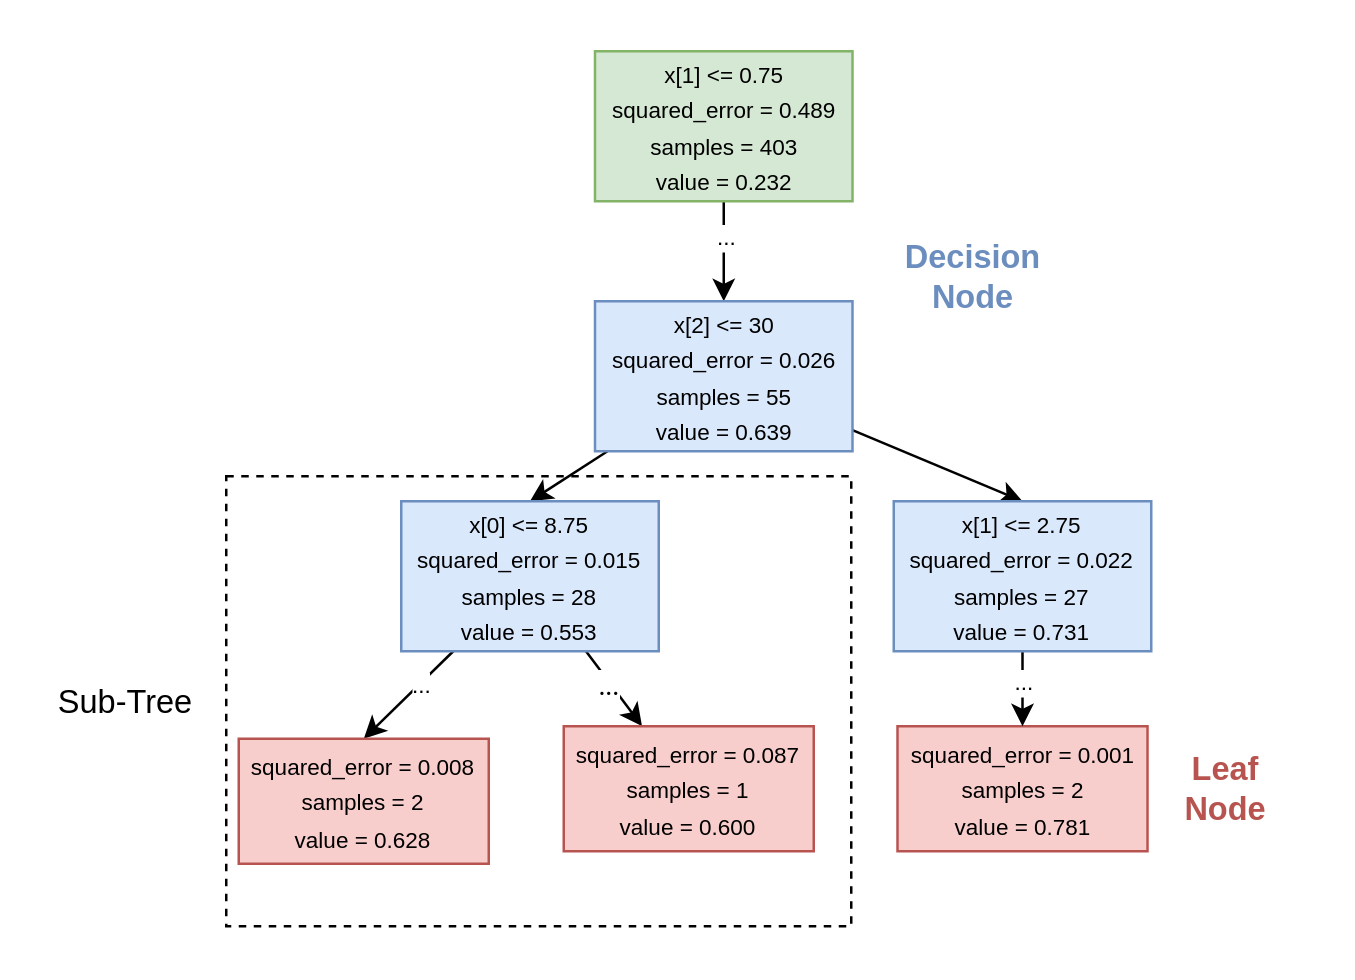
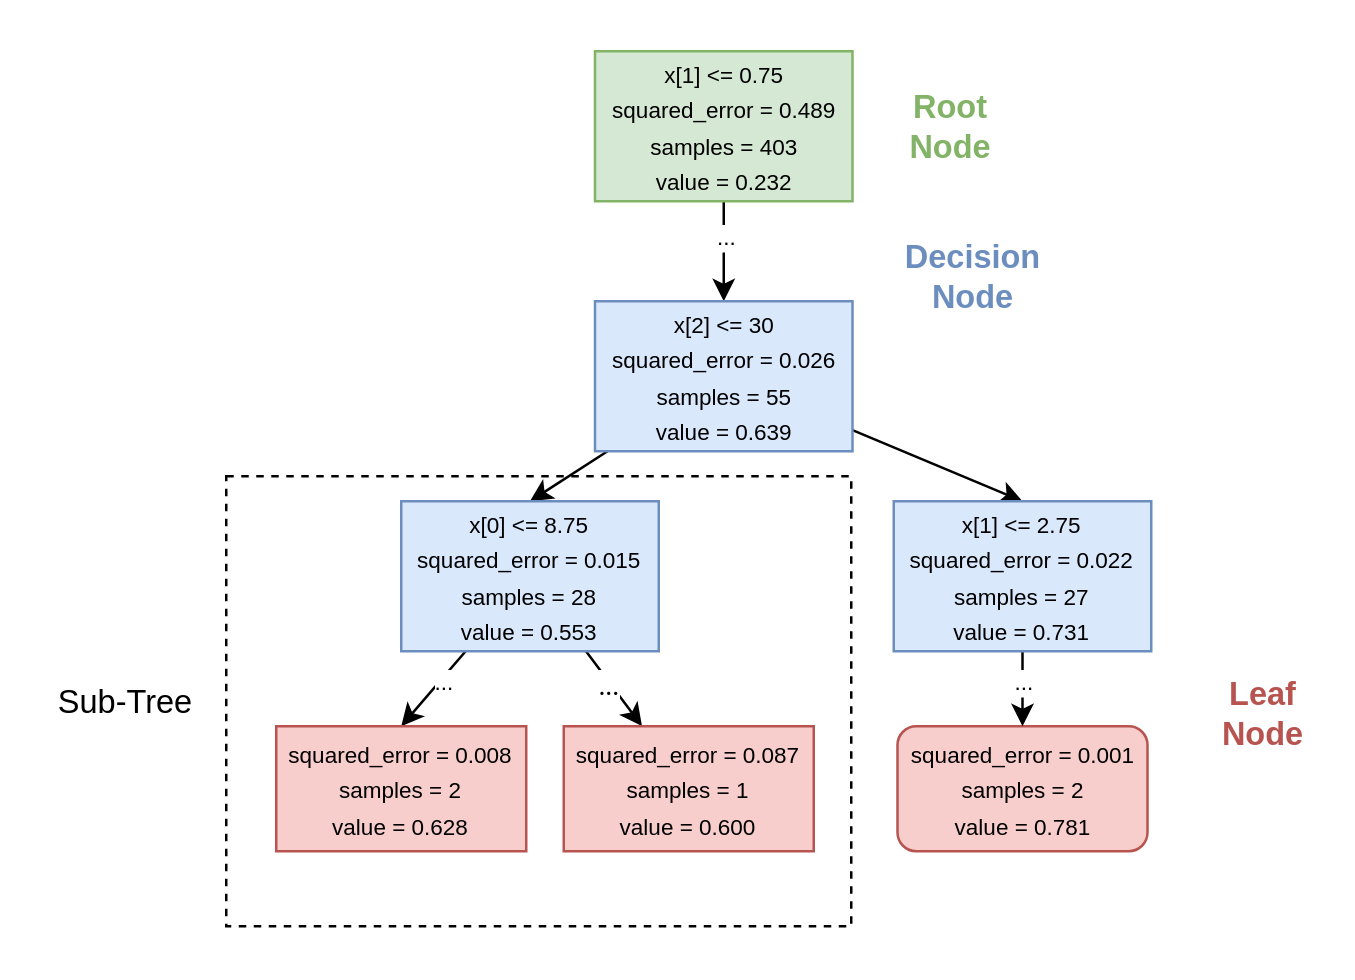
none -> (951, 126)
(1023, 789) -> (1023, 789)
(1226, 789) -> (1264, 714)
(364, 801) -> (401, 789)
